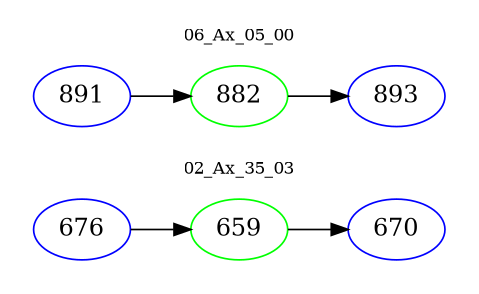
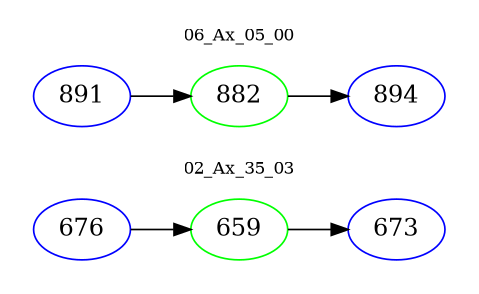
(397, 96) -> (397, 96)
(397, 230) -> (397, 230)
